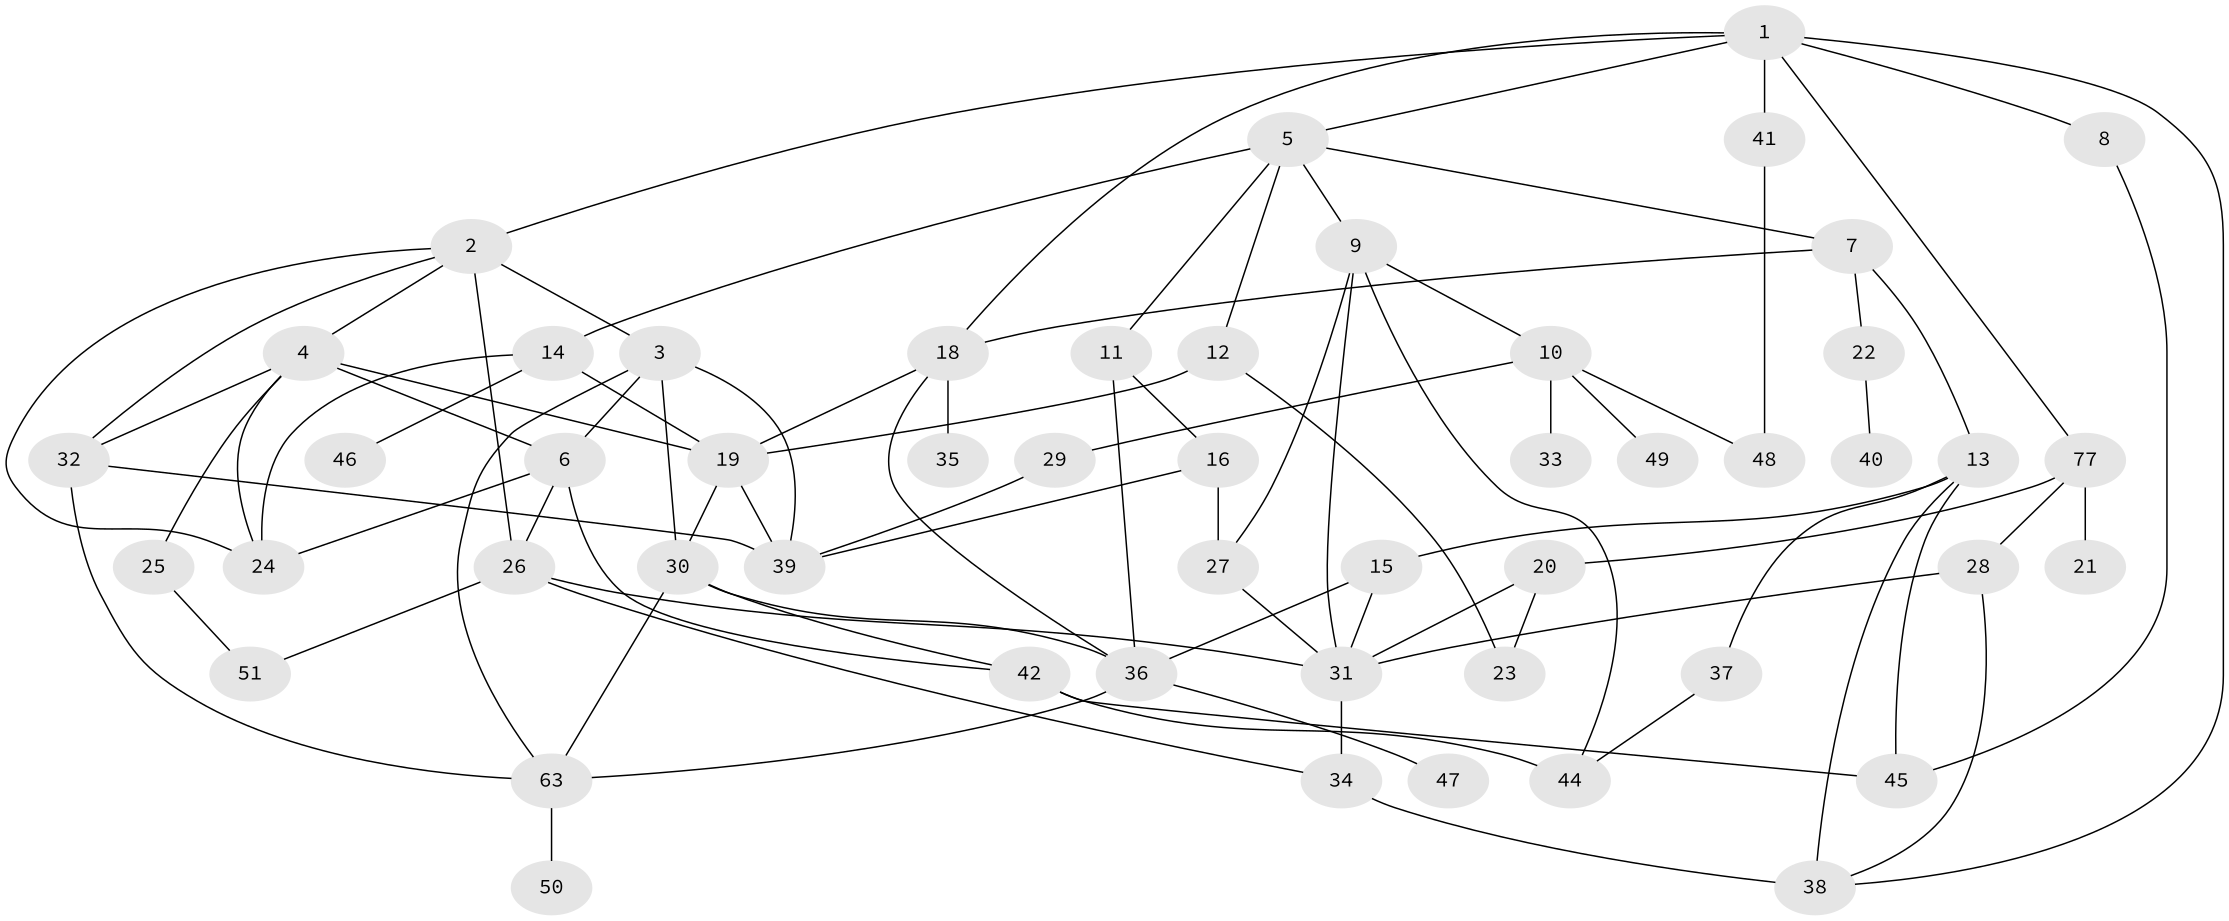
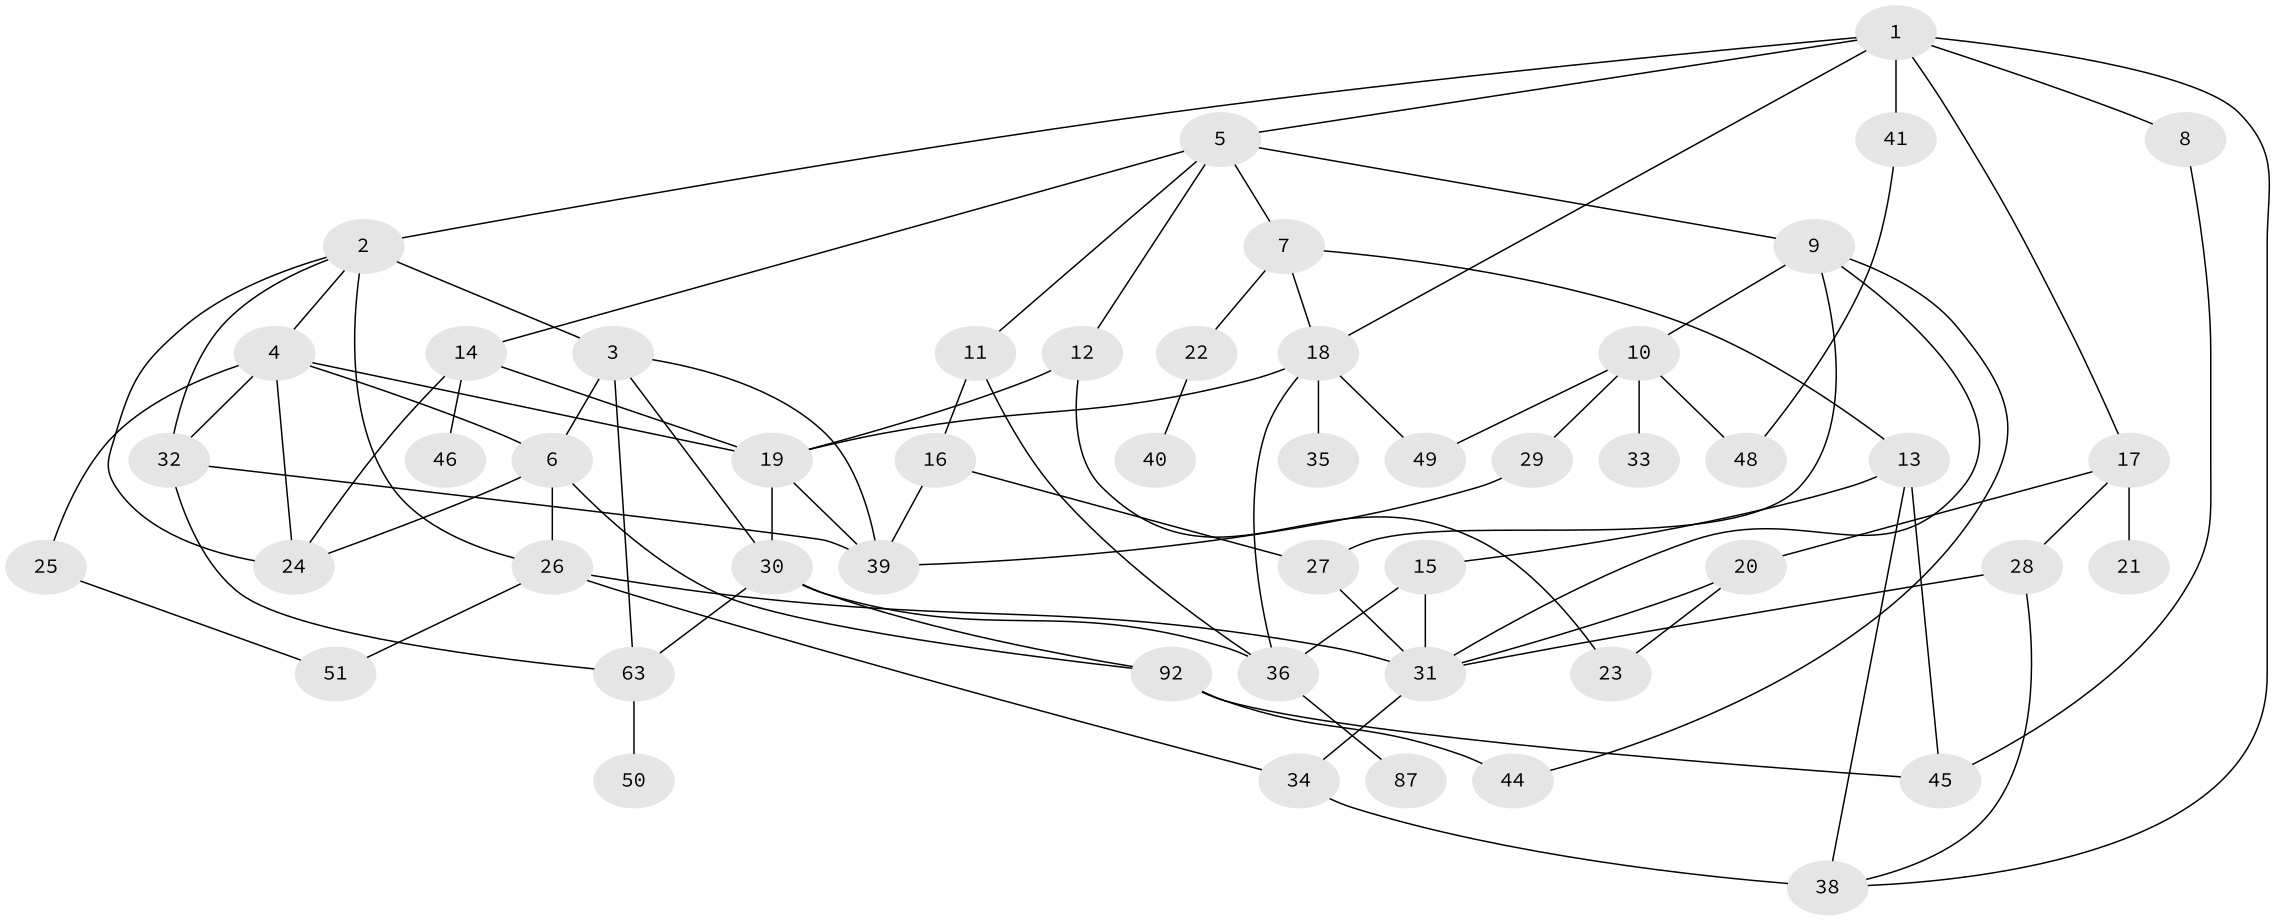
none -> (1372, 407)
(2085, 460) -> (2129, 460)
(1030, 674) -> (1171, 674)
(1722, 674) -> none
(852, 751) -> none
(1448, 781) -> (1406, 781)
